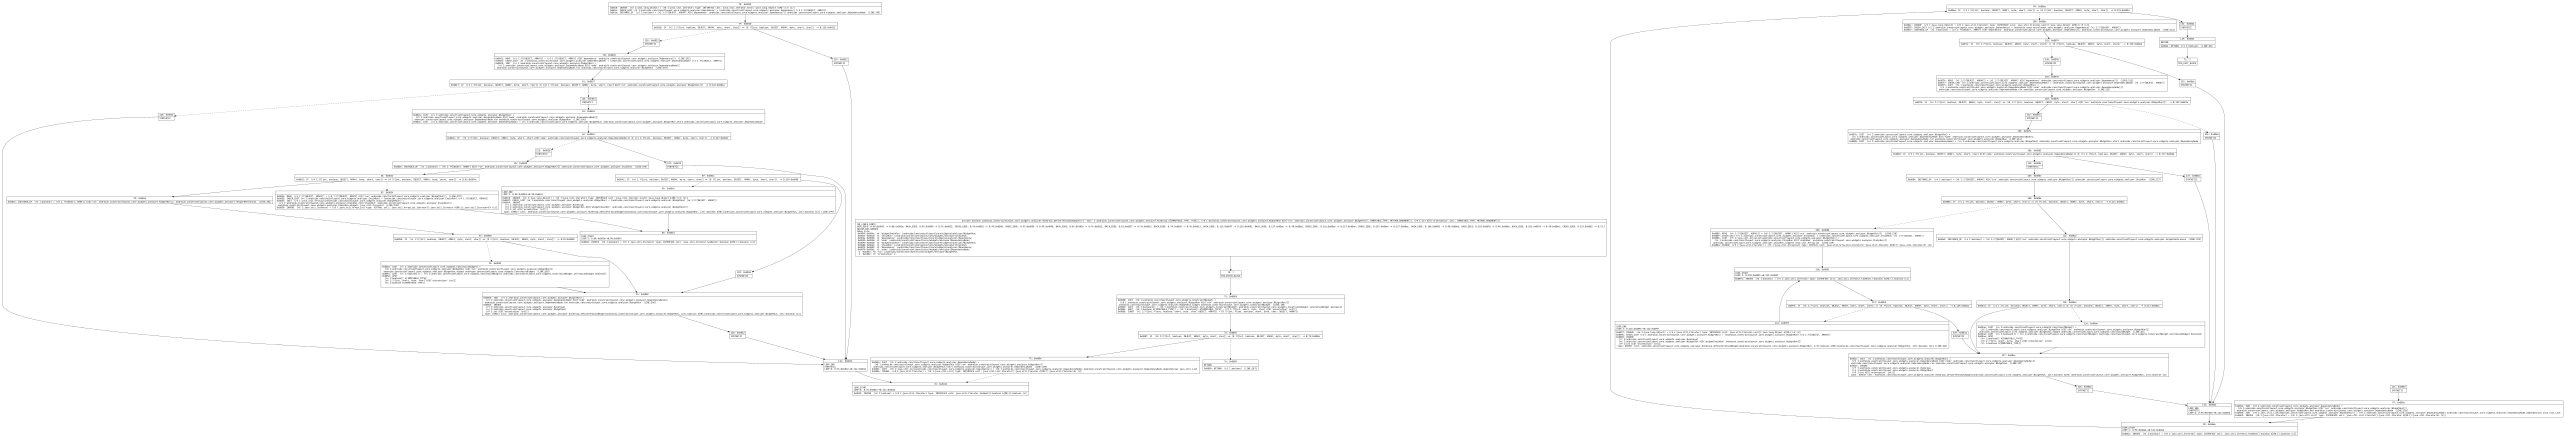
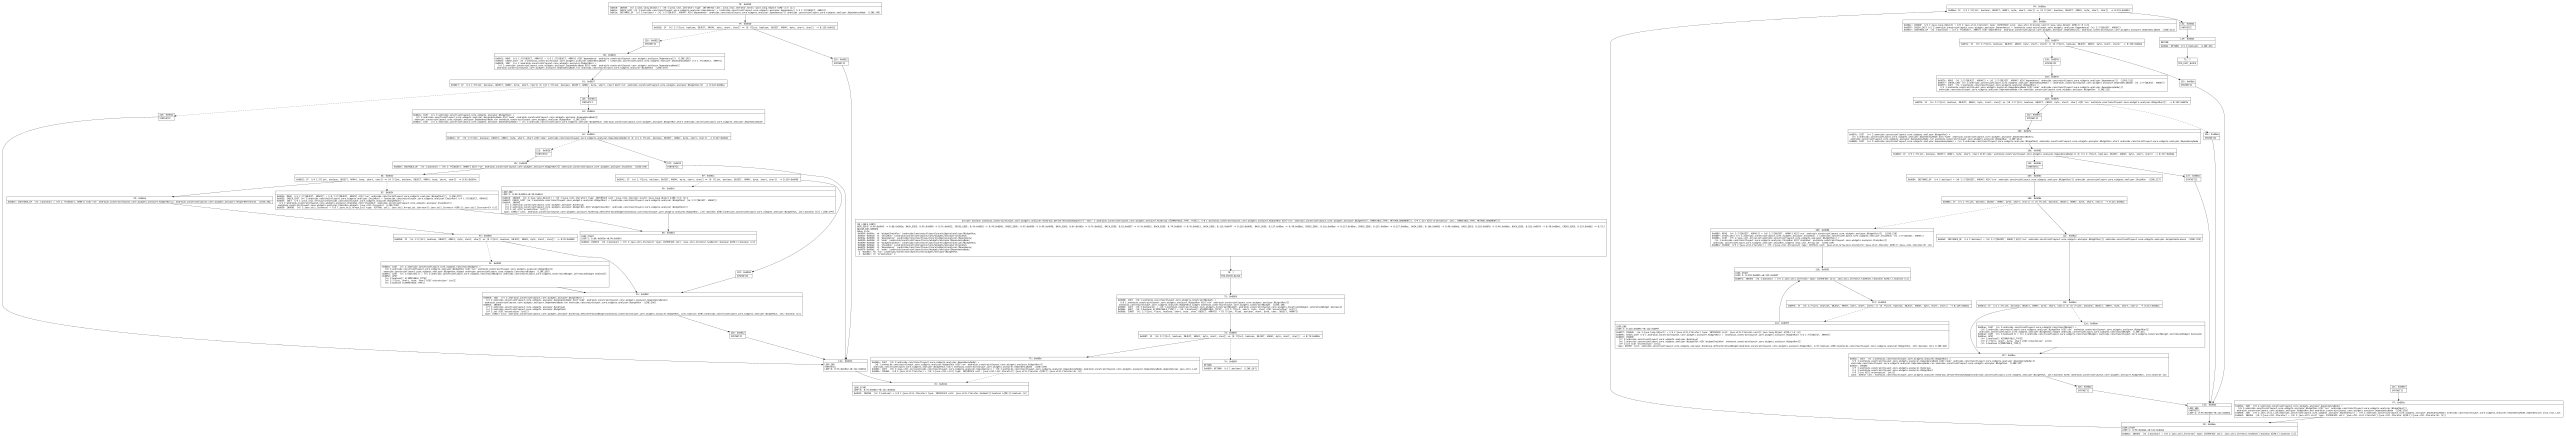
none -> (2030, 145)
(1960, 335) -> none
